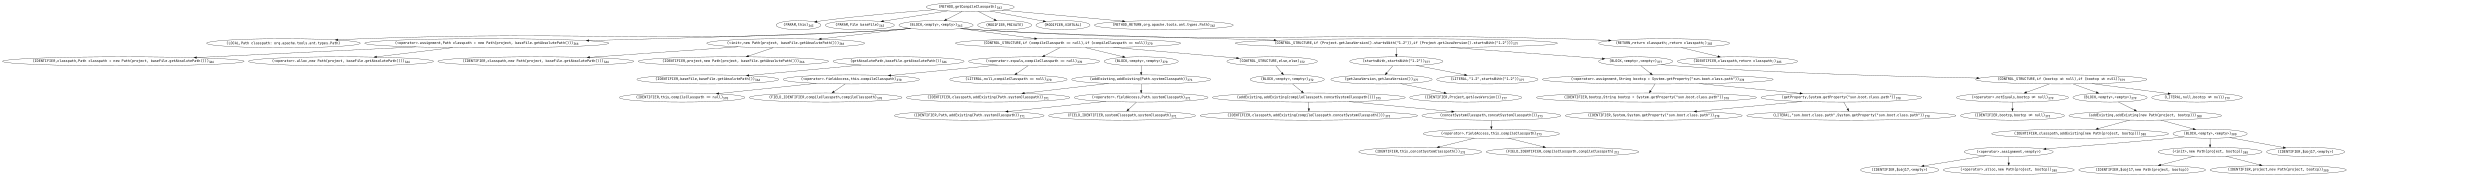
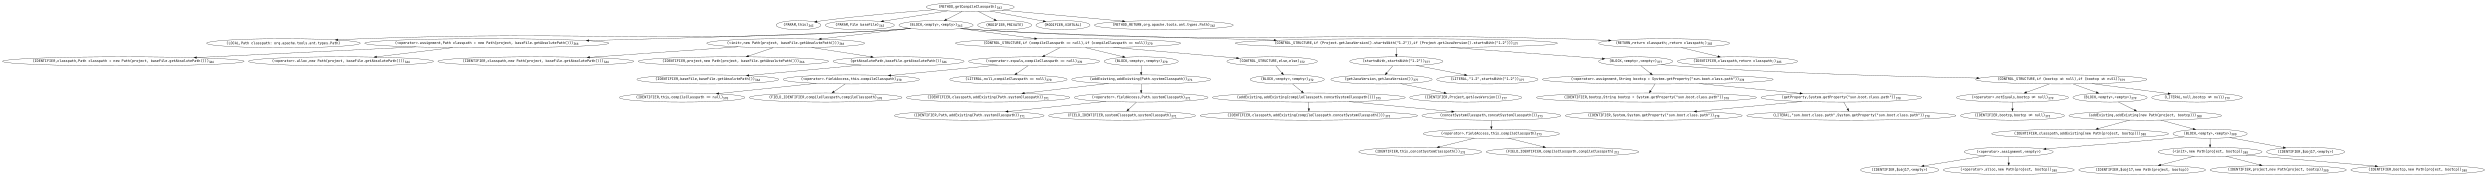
none -> (841, 52)
none -> (2418, 170)
